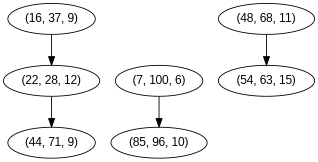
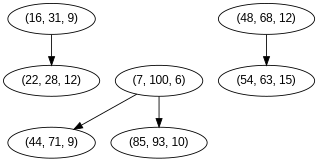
(52, 19) -> (52, 19)
(267, 19) -> (267, 19)
(52, 108) -> (109, 110)
(159, 143) -> (159, 143)
